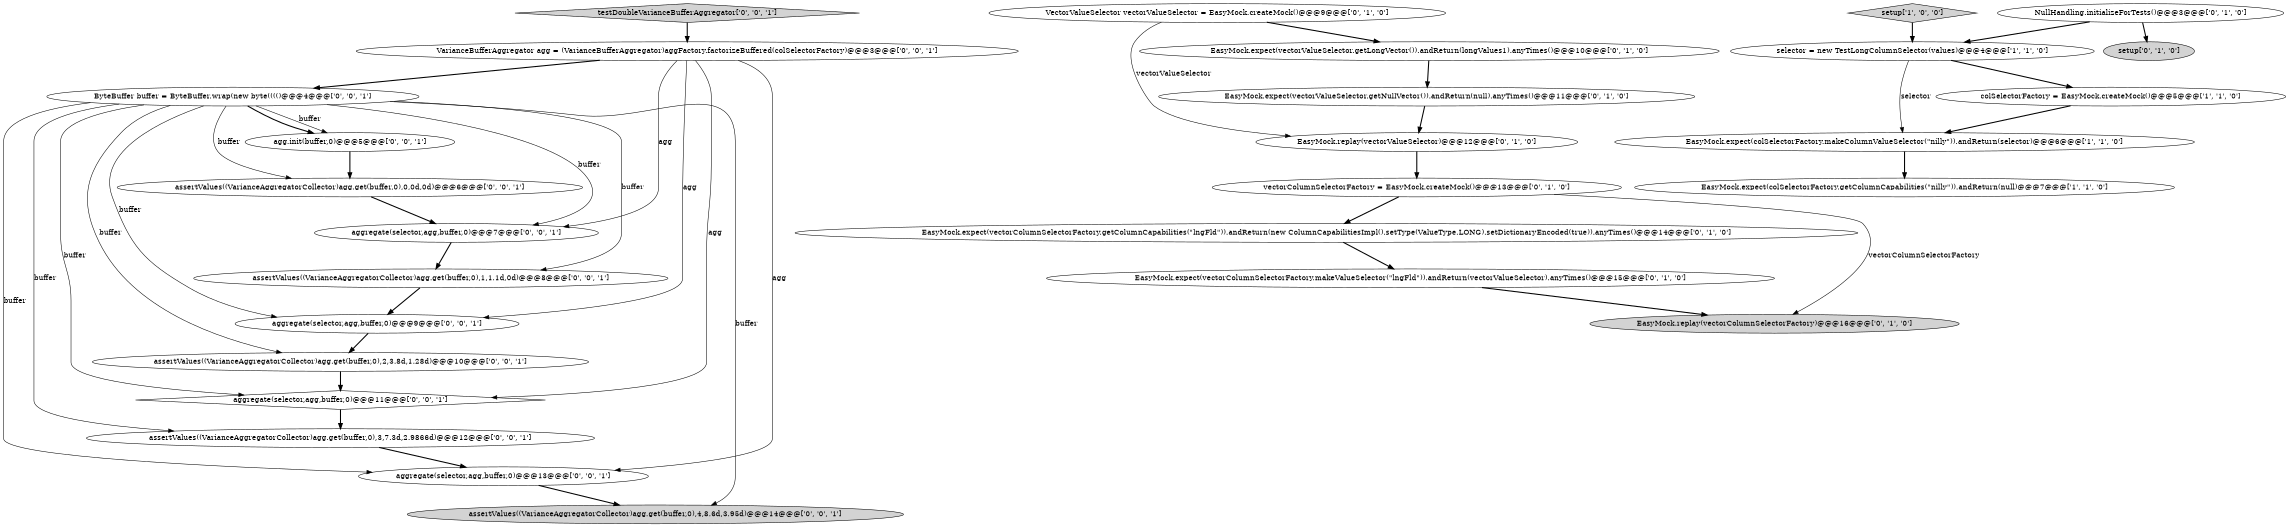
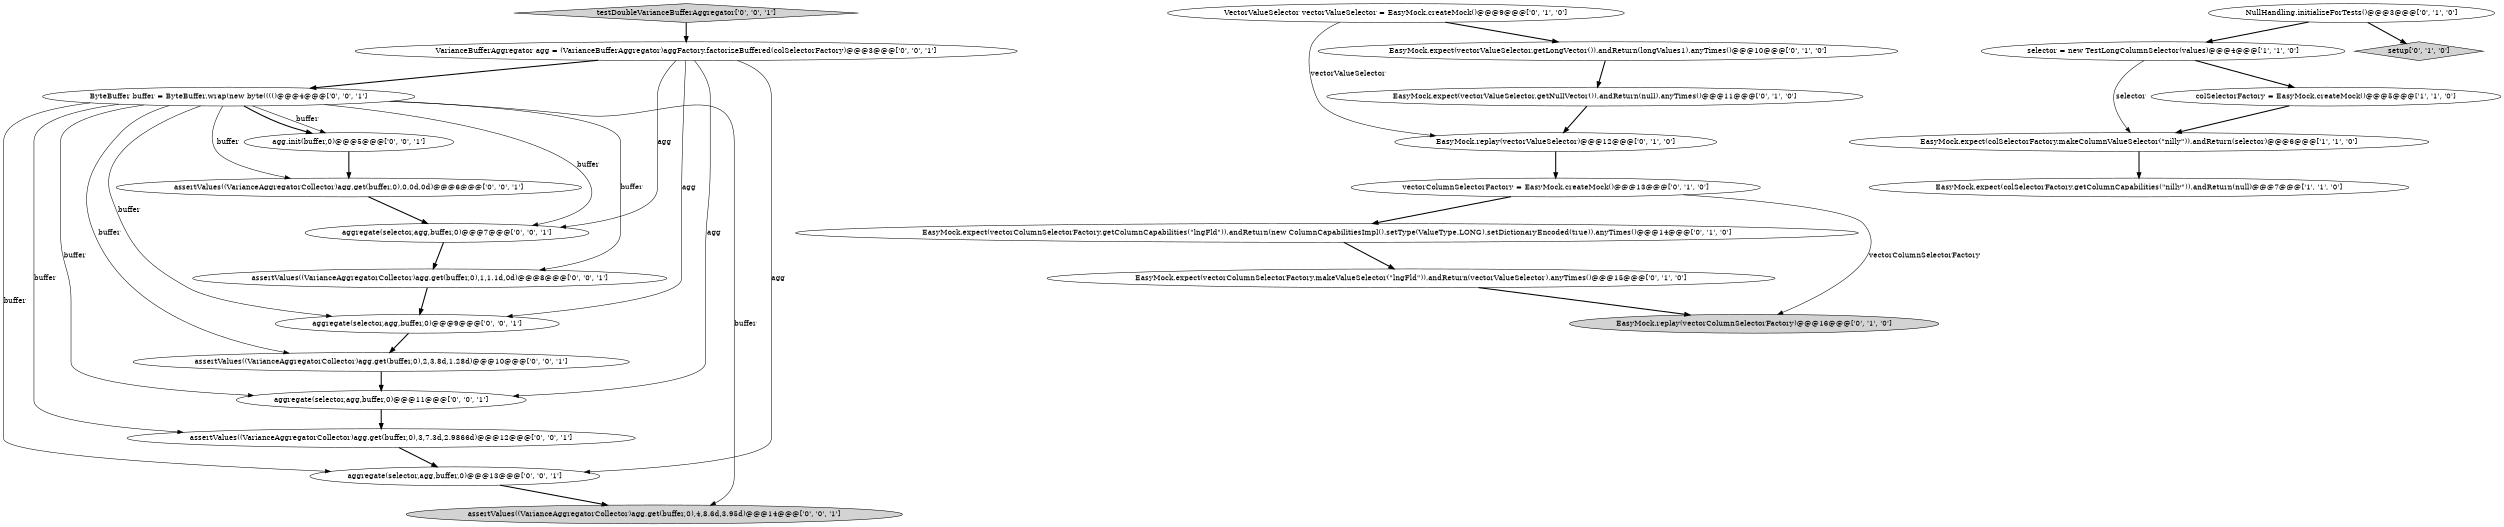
(1912, 13) -> none
(2149, 51) -> (2419, 51)
(340, 400) -> (381, 400)
